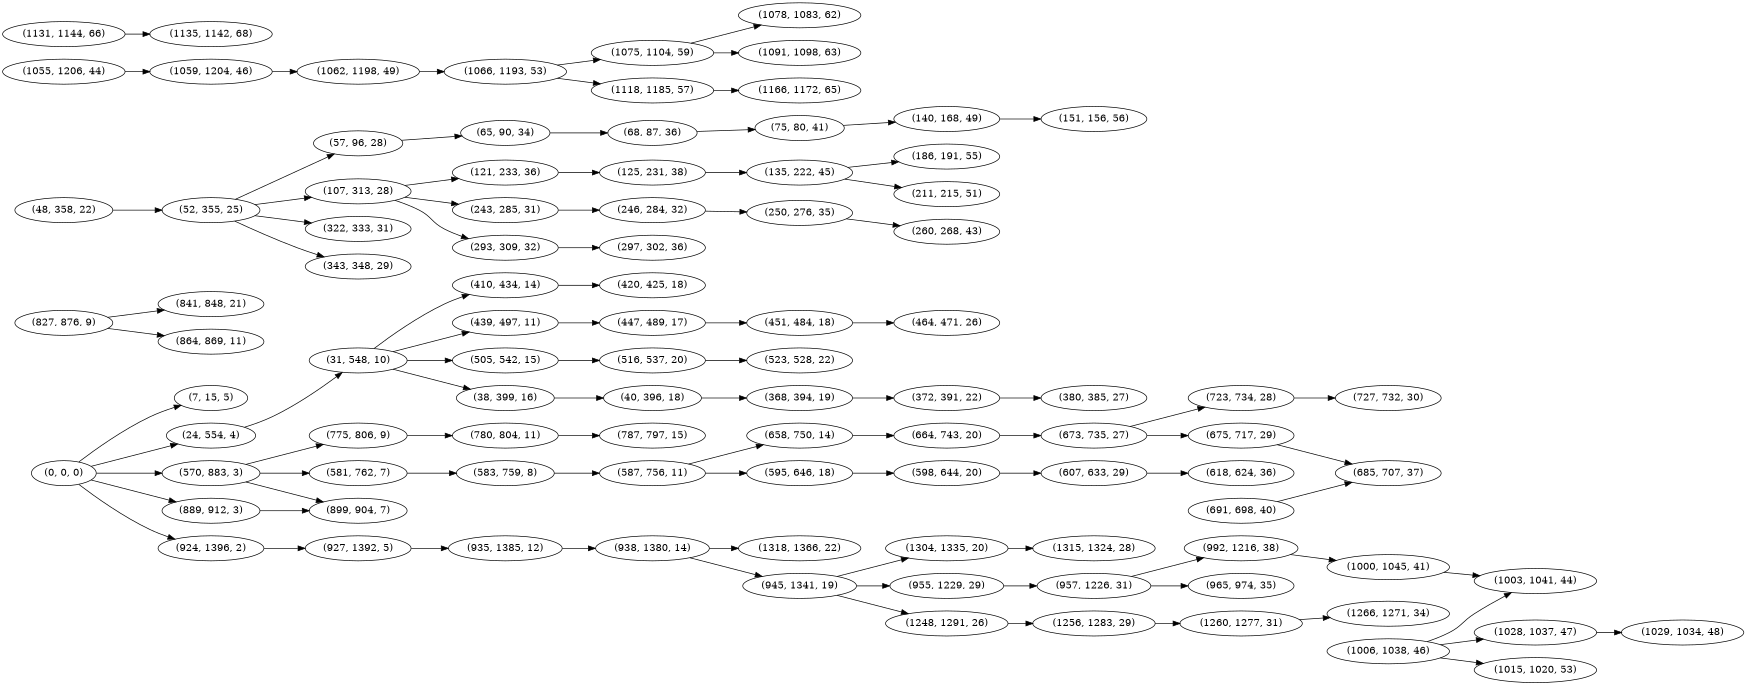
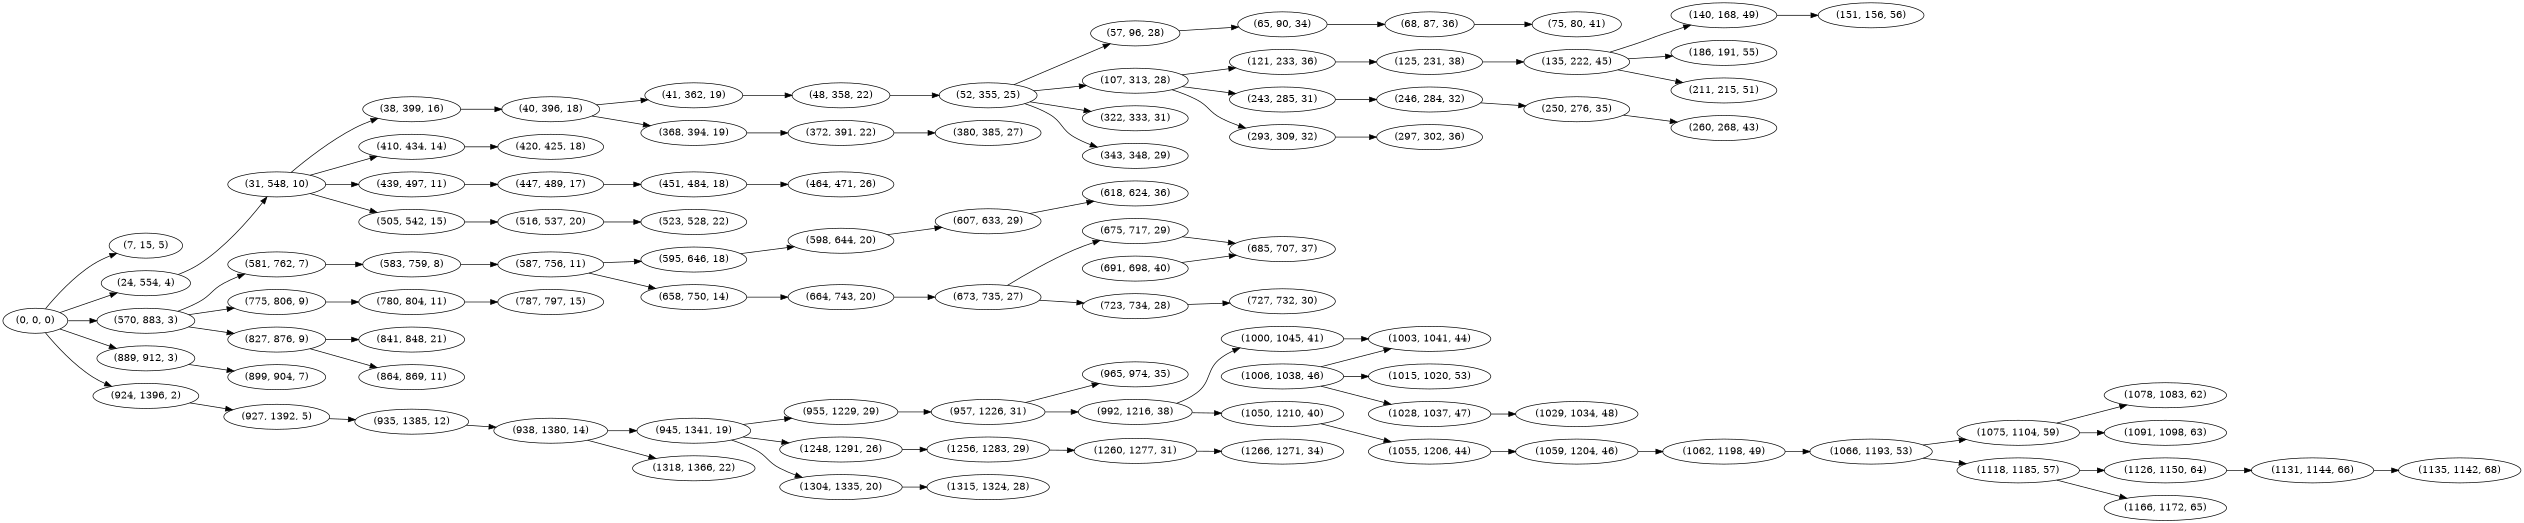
none -> (694, 95)
(866, 124) -> (1647, 40)
none -> (1282, 414)
none -> (2165, 470)
(281, 491) -> (208, 330)
